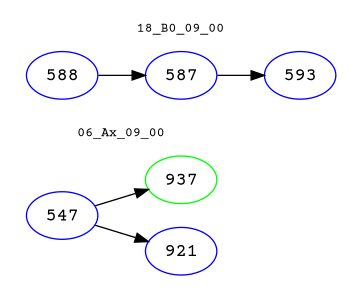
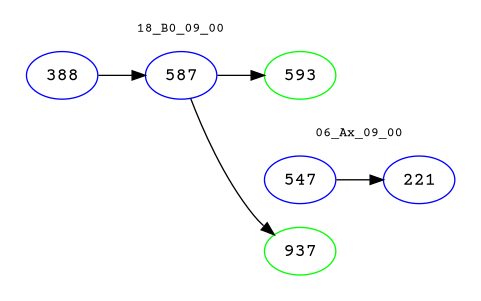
(62, 75) -> (62, 75)
(300, 75) -> (300, 75)
(115, 200) -> (221, 166)
(181, 251) -> (419, 180)
